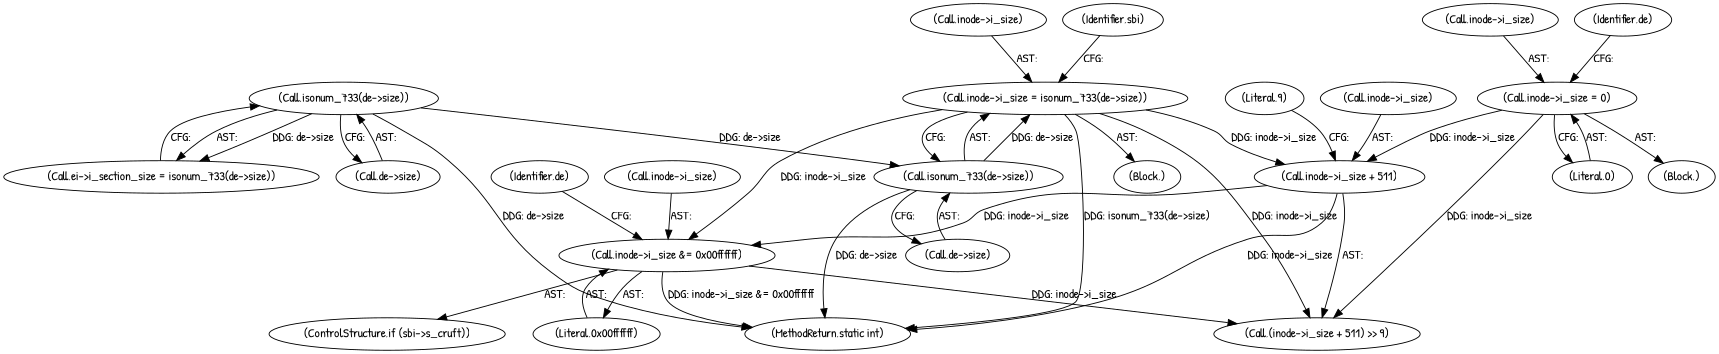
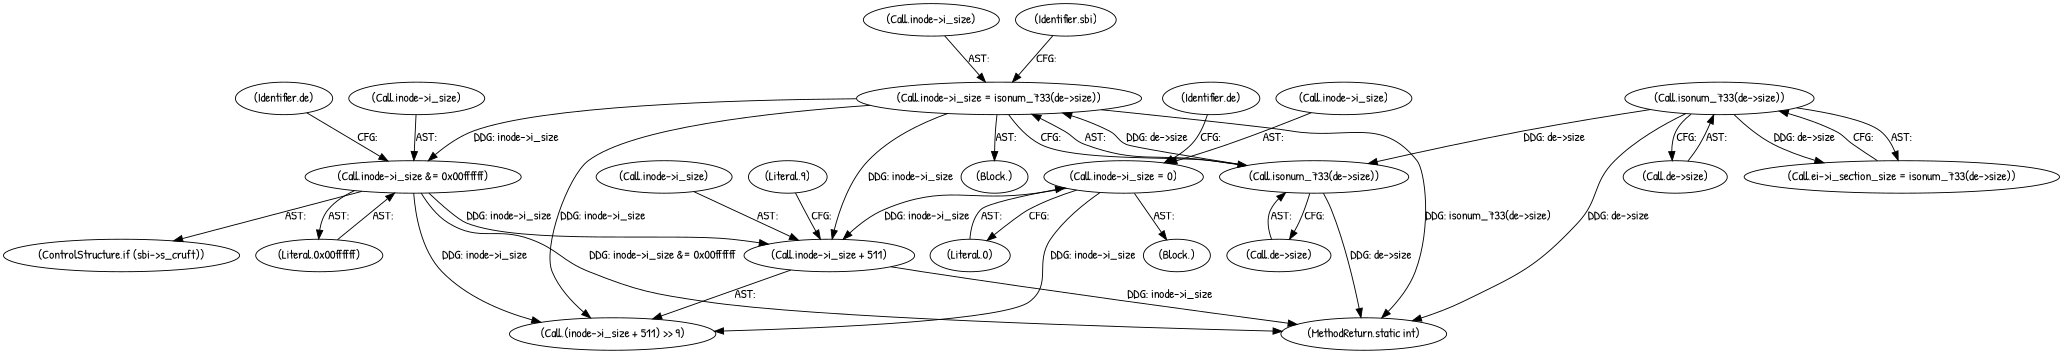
(1011, 201) -> (588, 237)
